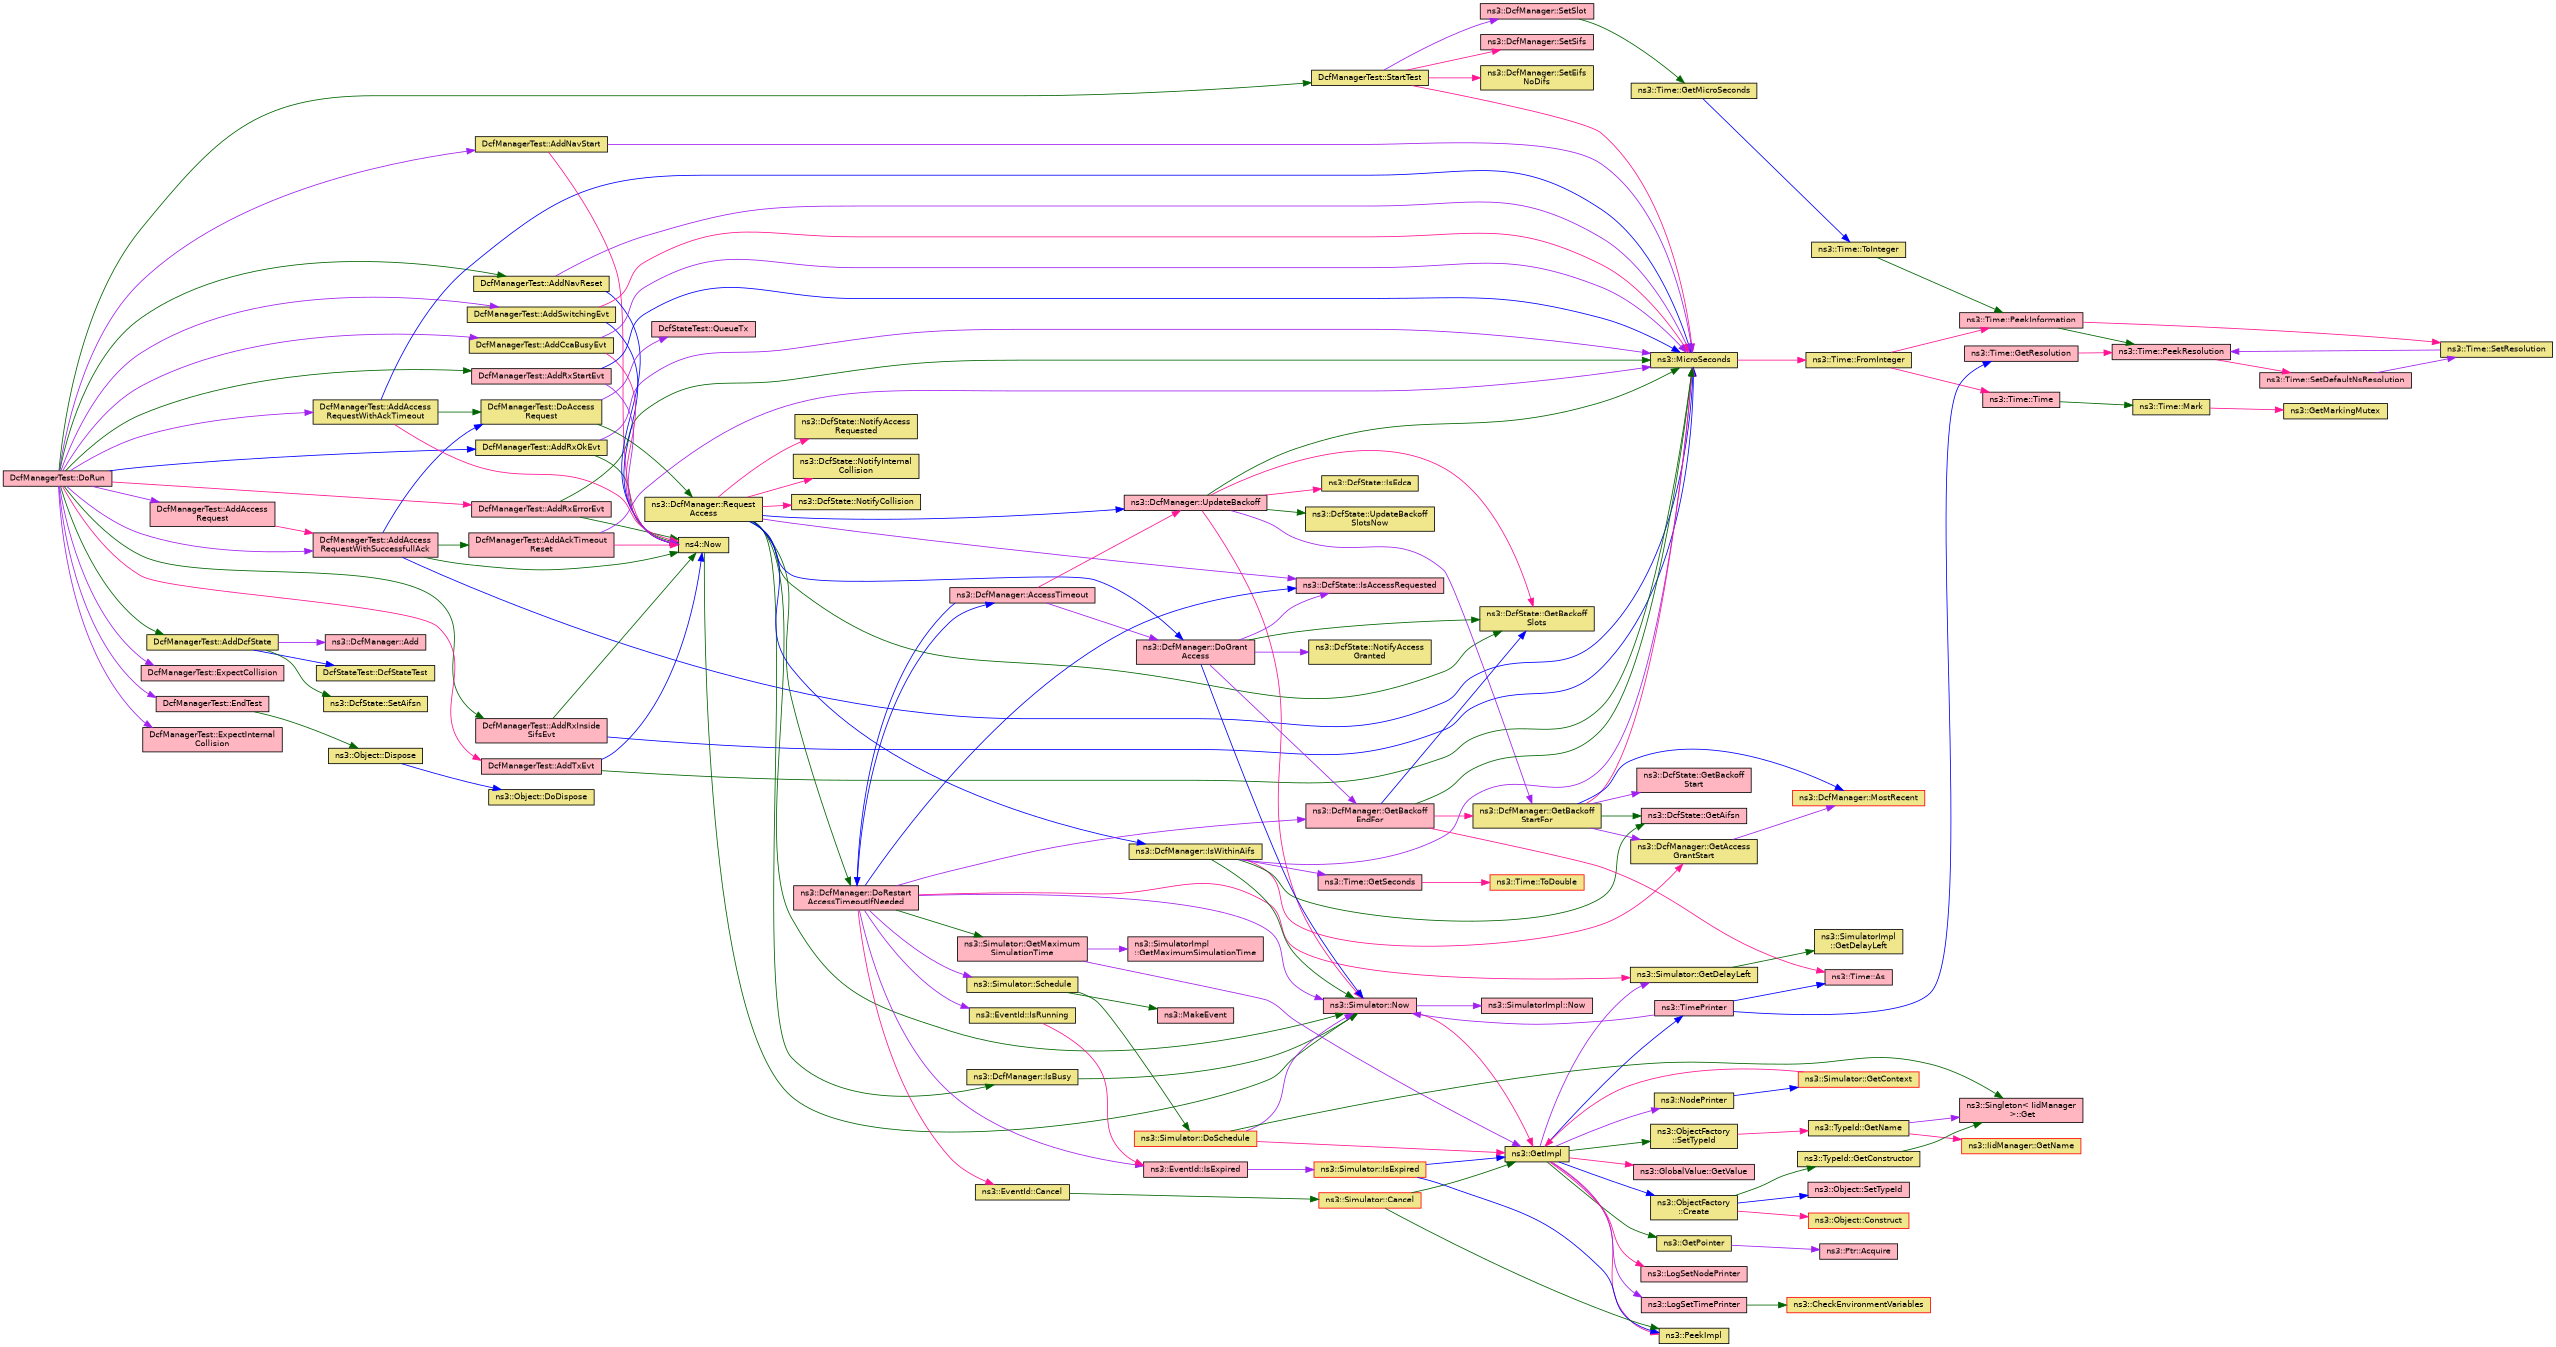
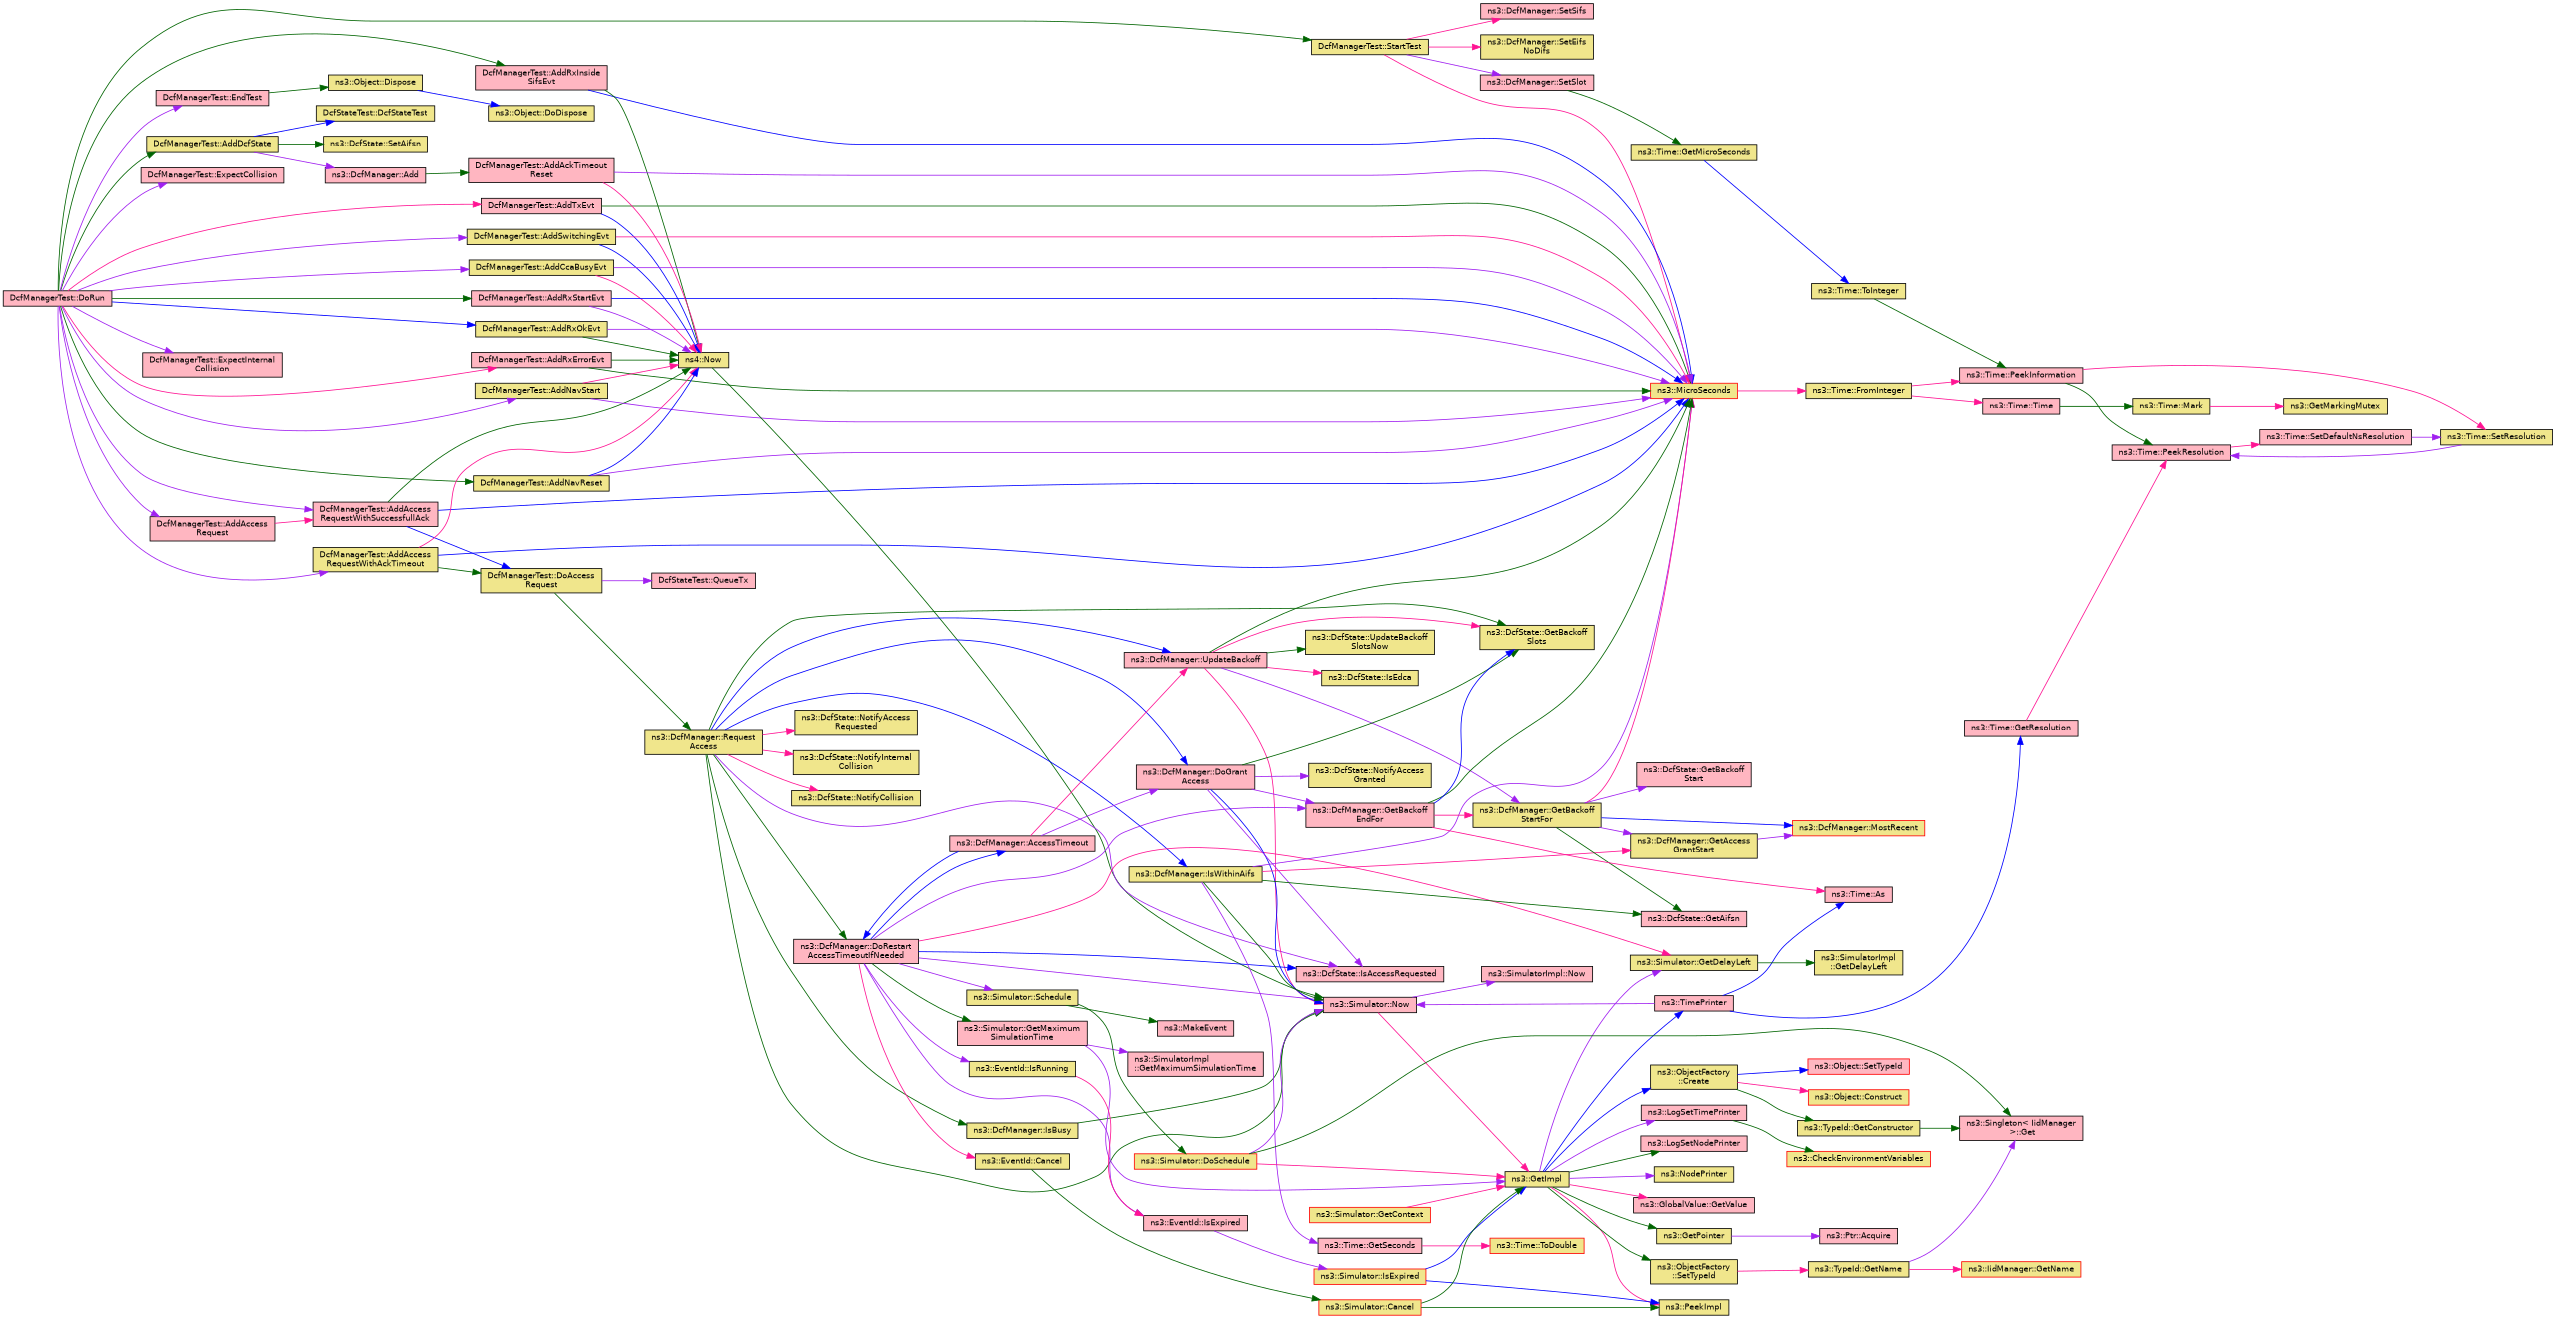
(1694, 360) -> (1694, 391)
(449, 545) -> (443, 173)
(1762, 1092) -> none
(1859, 1190) -> (1859, 1067)
(1601, 1207) -> (1610, 1163)
